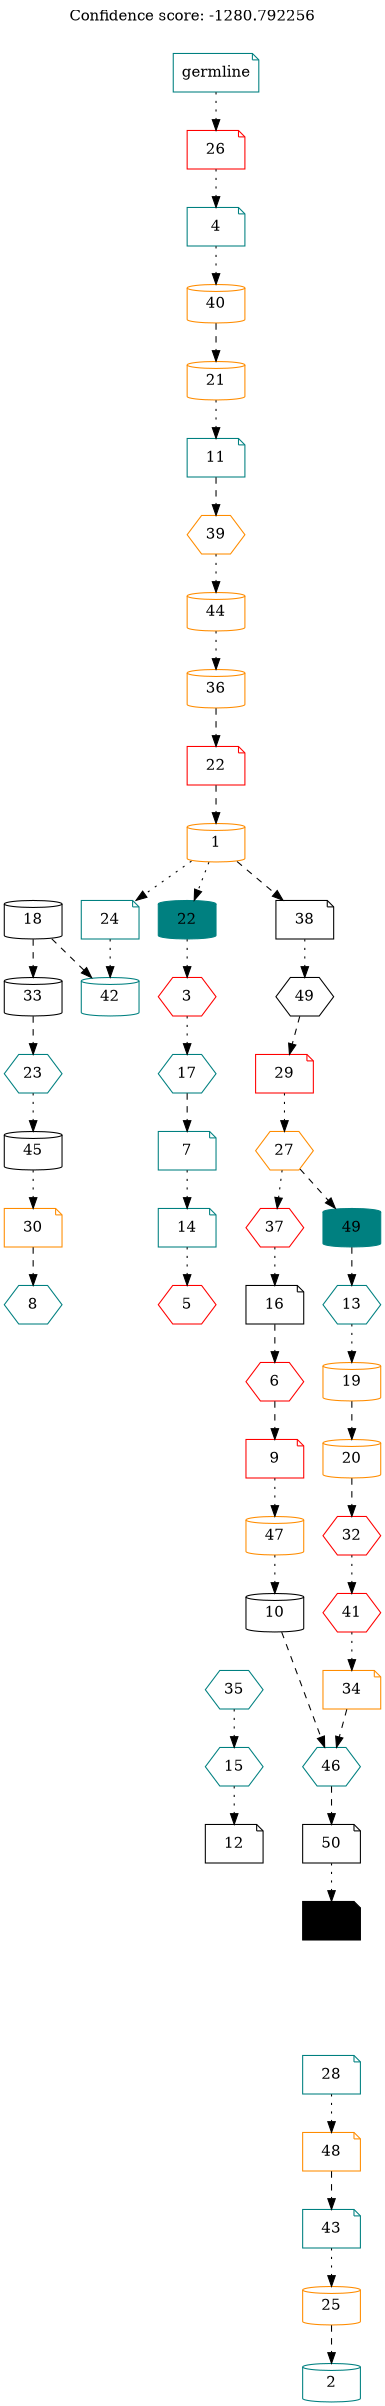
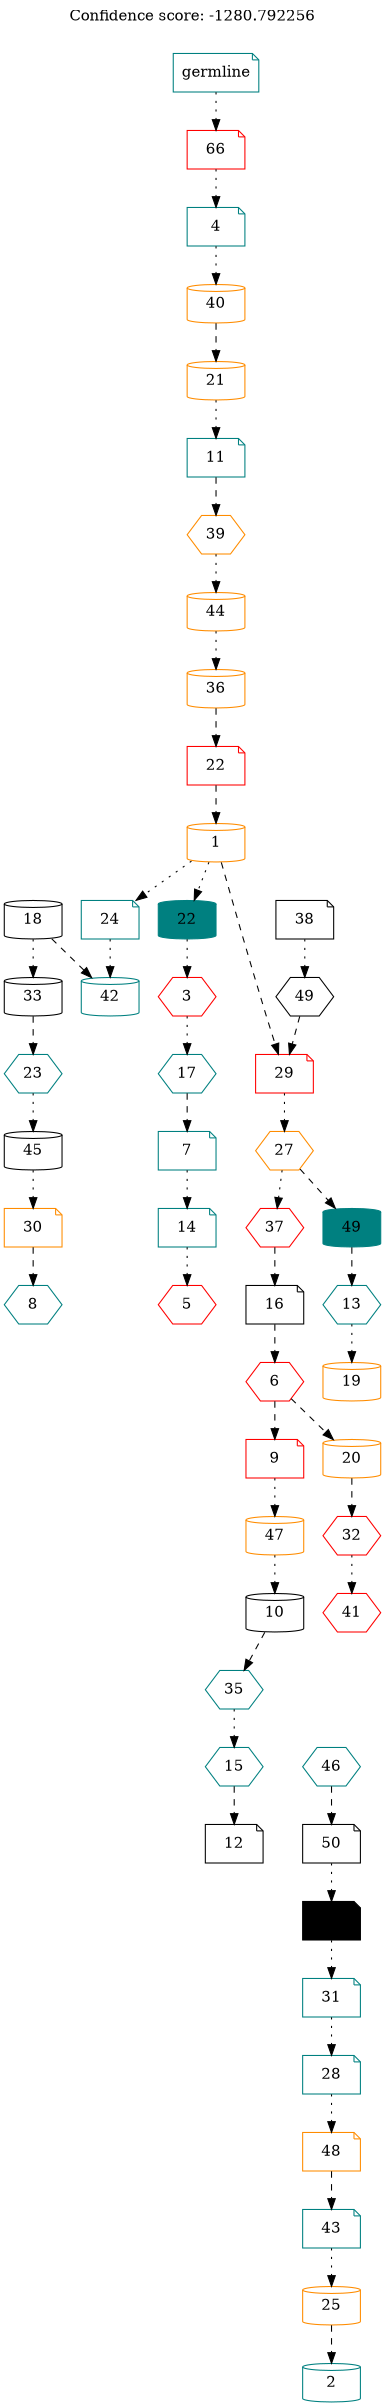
(216, 150) -> (216, 150)
(256, 877) -> (248, 953)
(33, 953) -> (33, 953)
(275, 1261) -> (275, 1261)
(352, 1415) -> (308, 1415)
(301, 1685) -> (257, 1647)
(352, 1690) -> none
(234, 1800) -> (234, 1800)
none -> (332, 1998)
